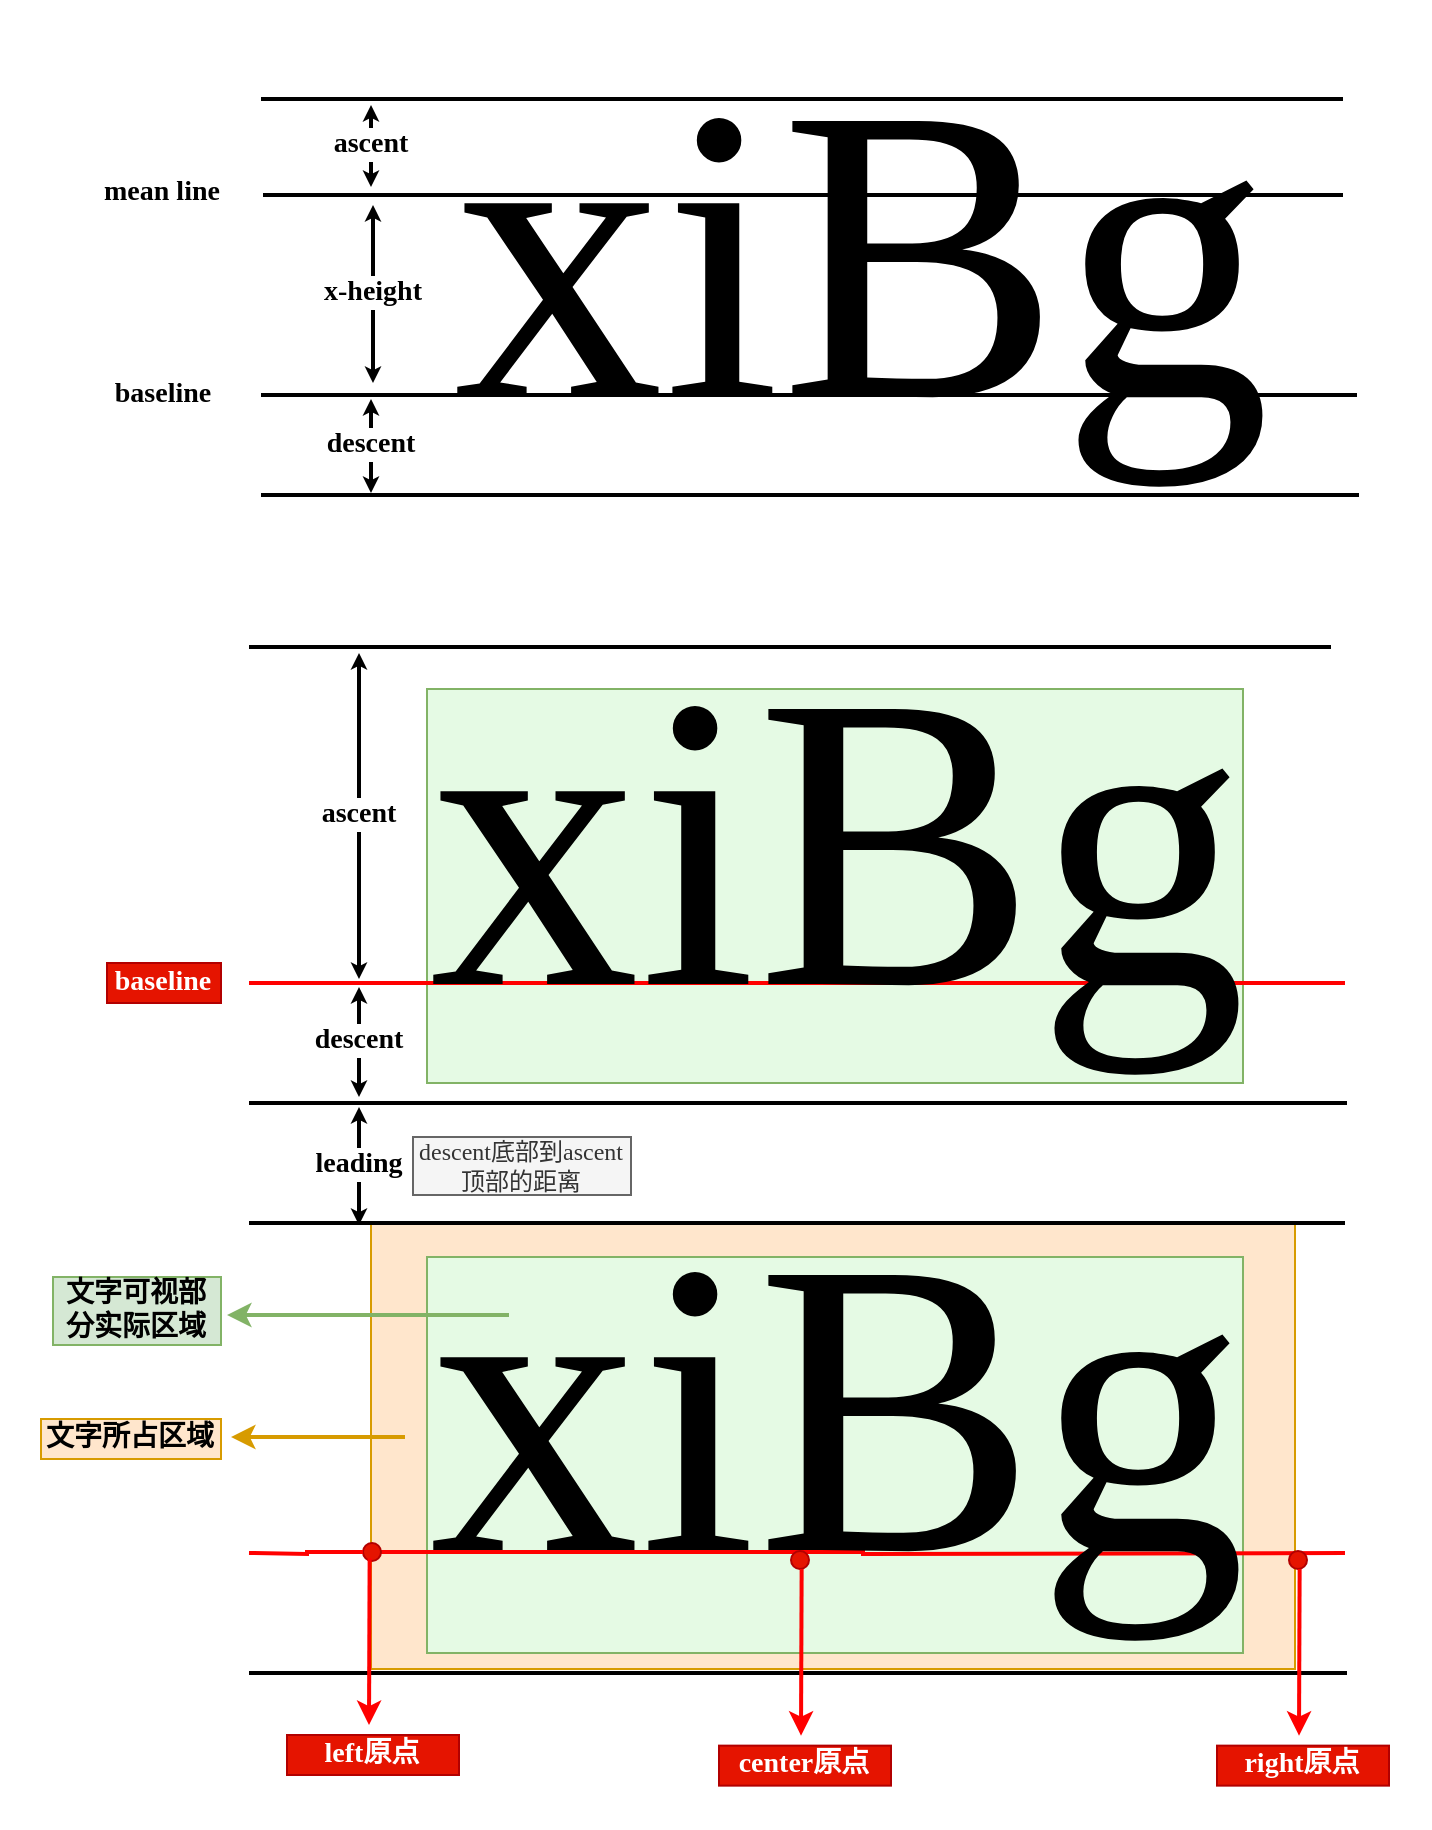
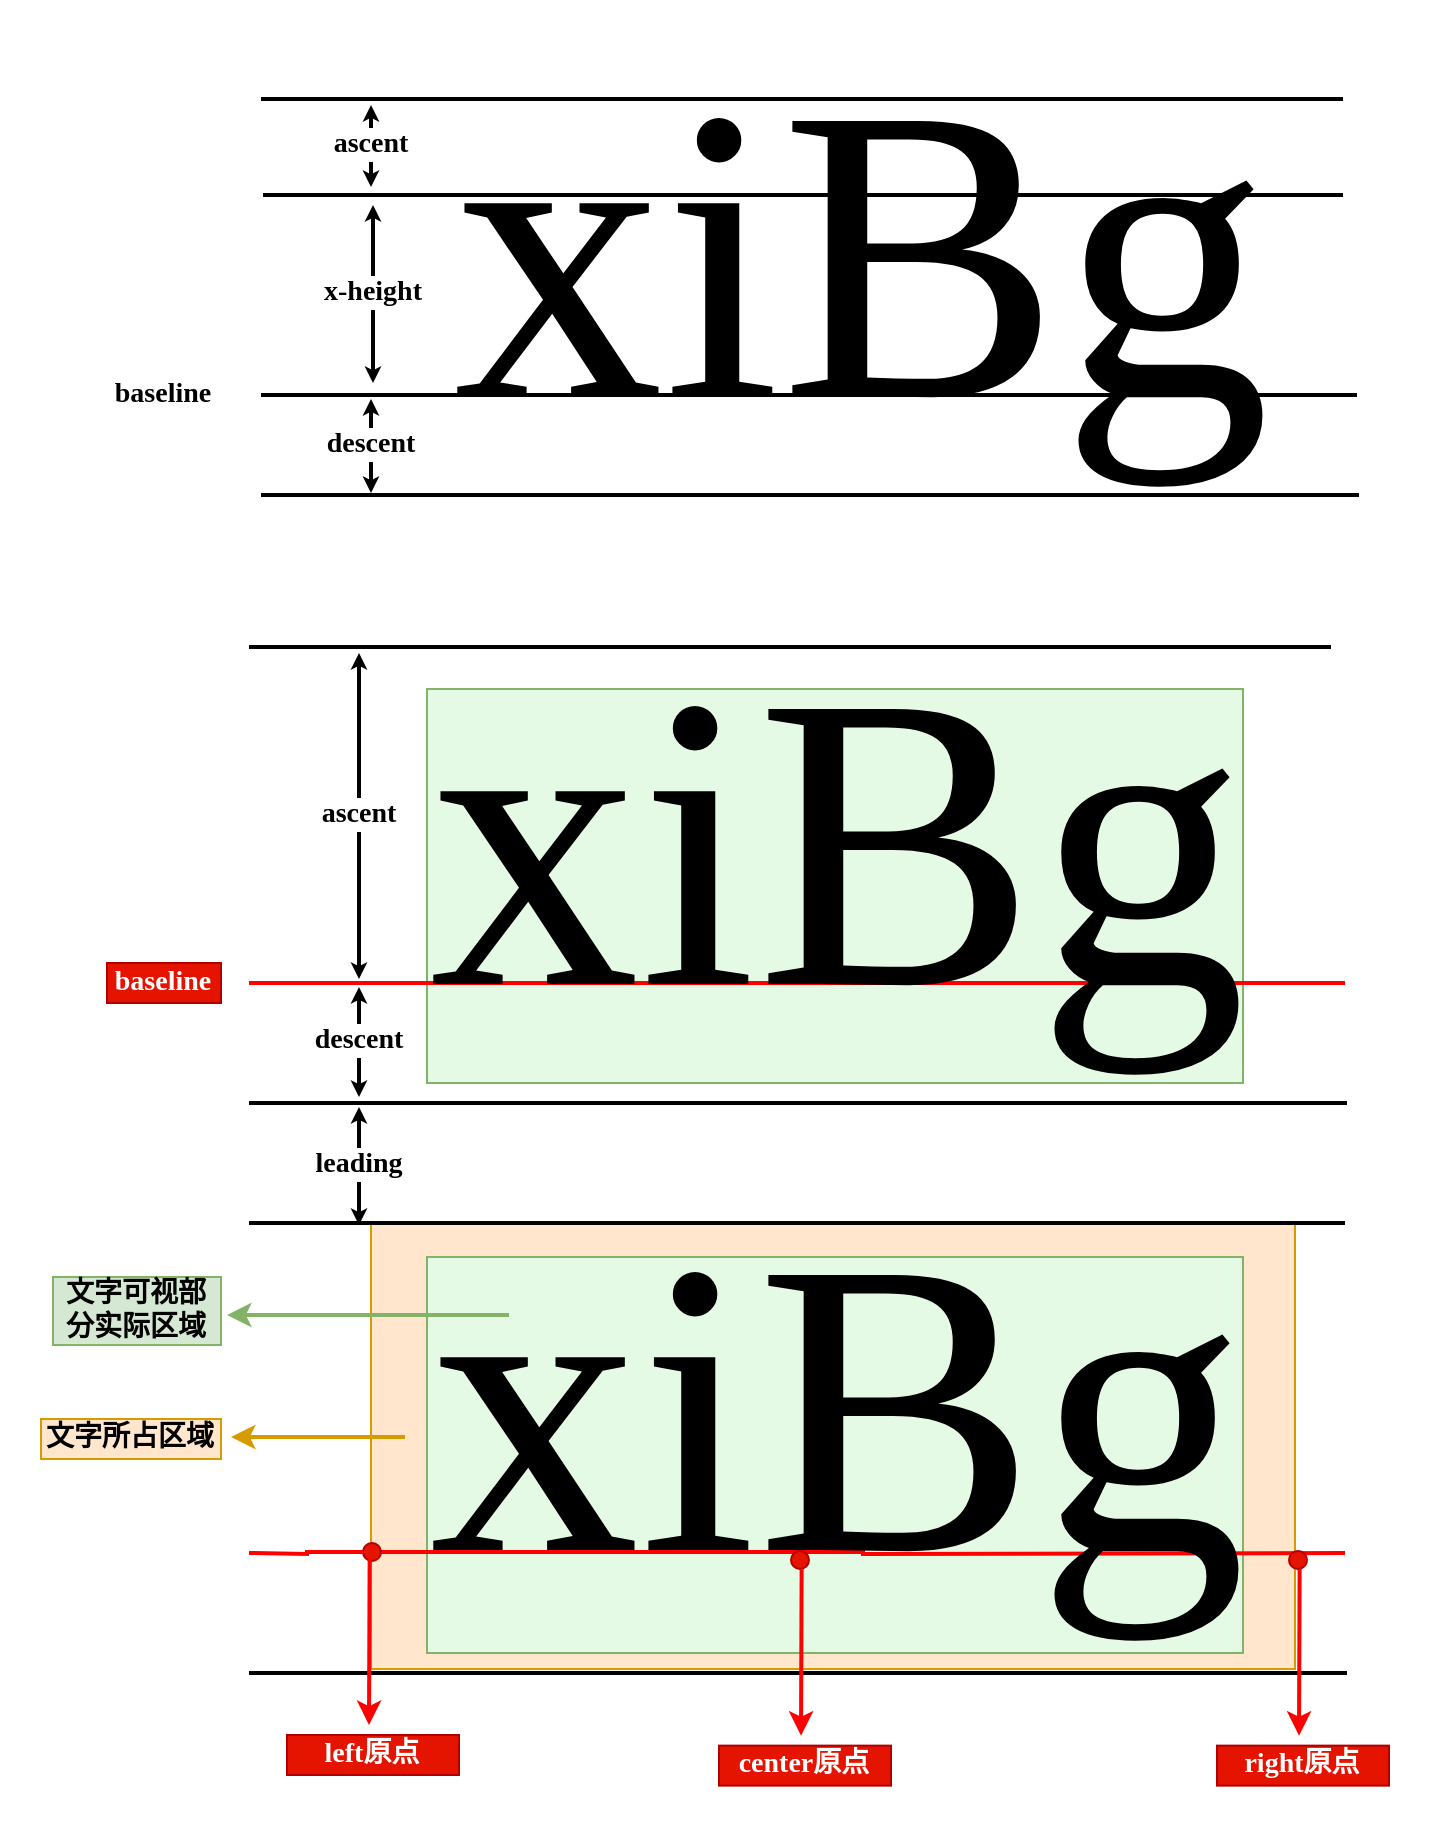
(163, 193) -> none
(522, 1166) -> none
